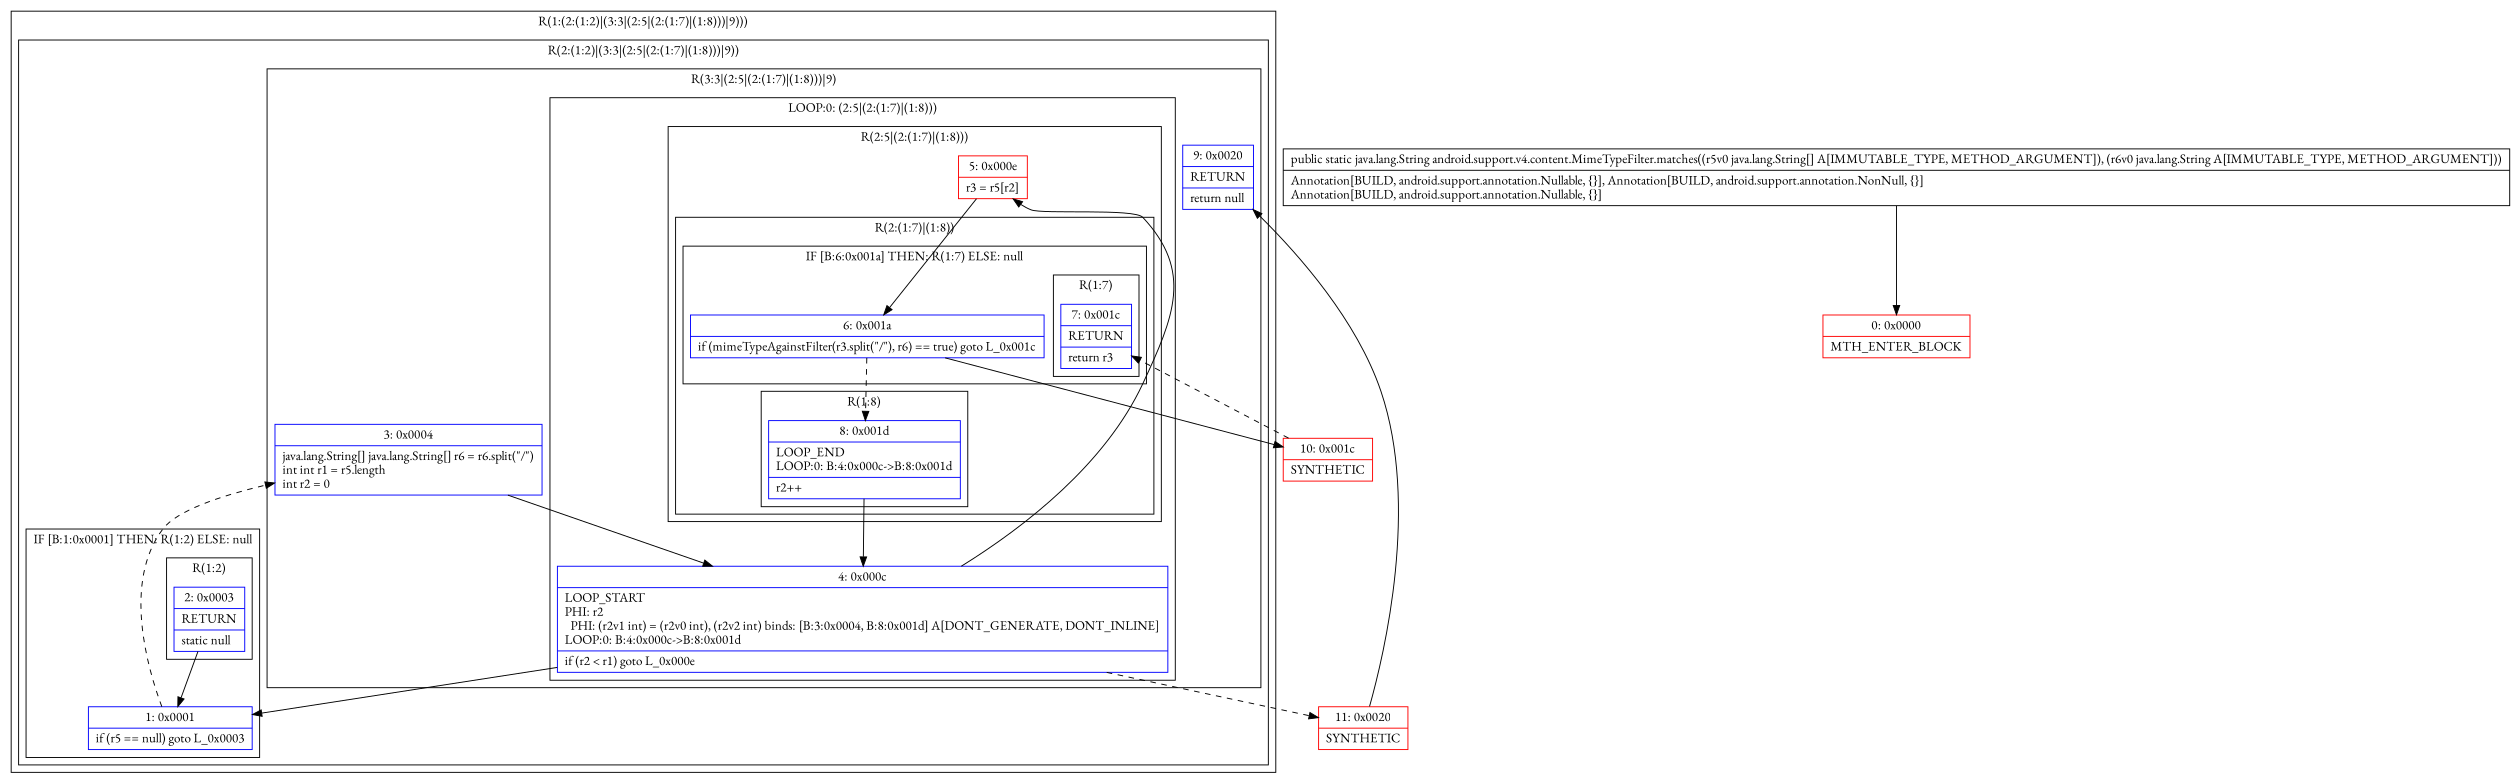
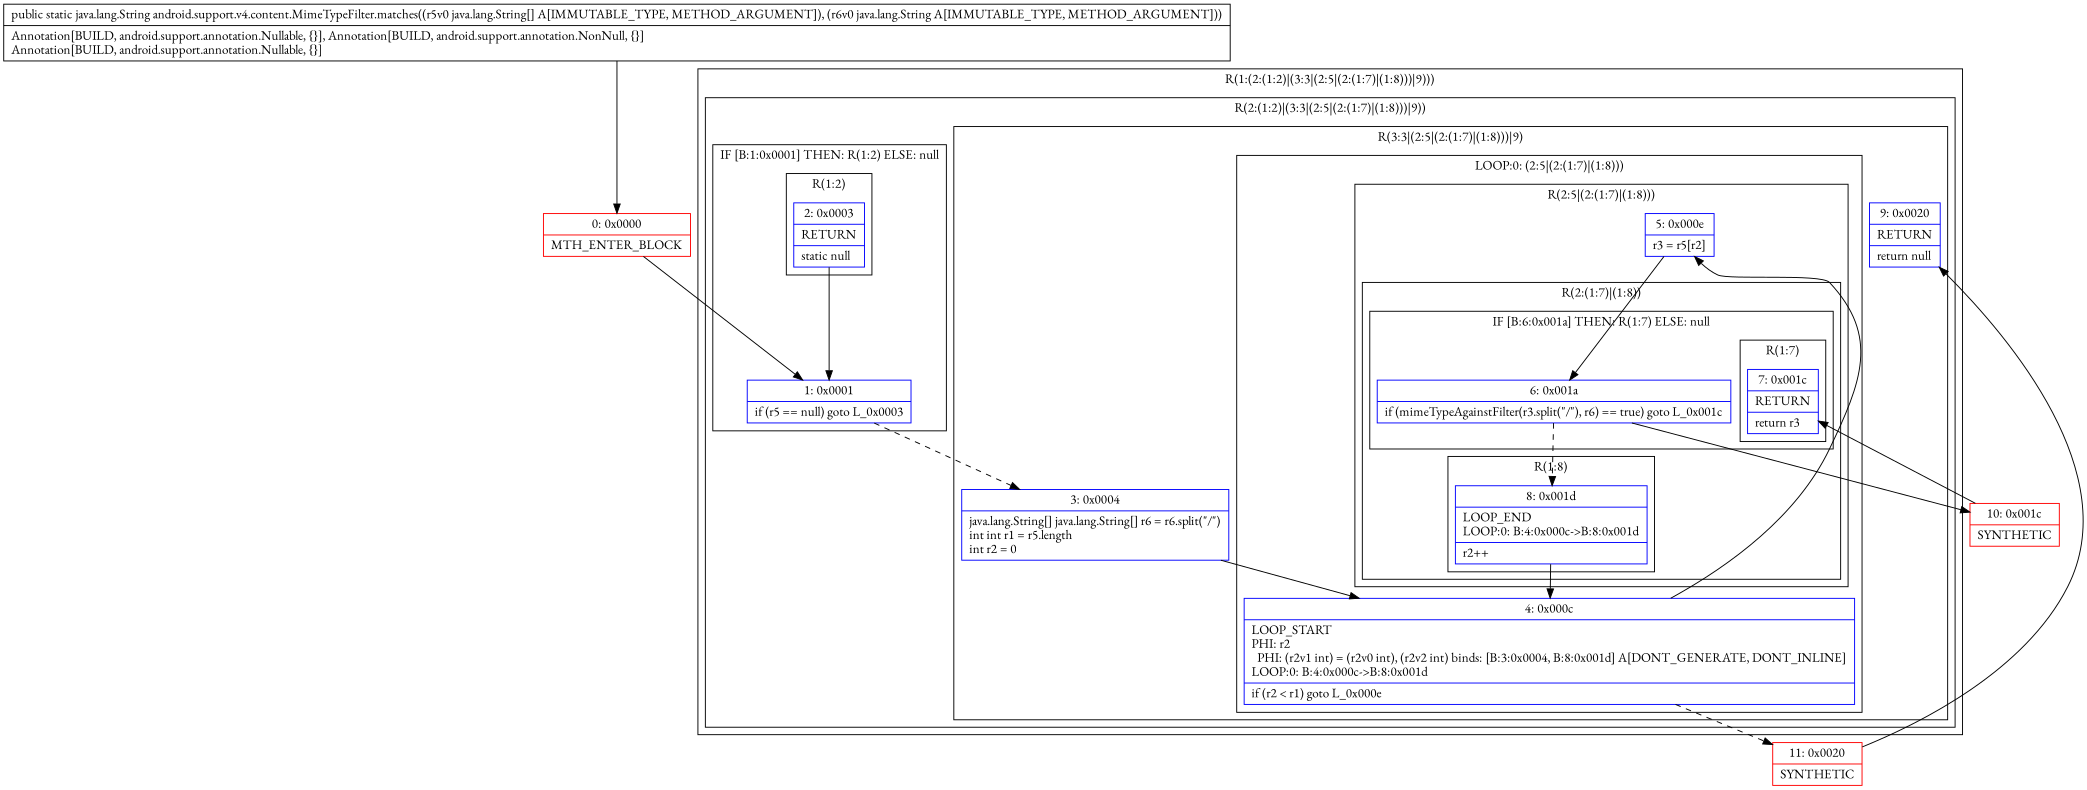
(993, 177) -> (1680, 235)
(1214, 399) -> (1901, 464)
(387, 694) -> (719, 315)
